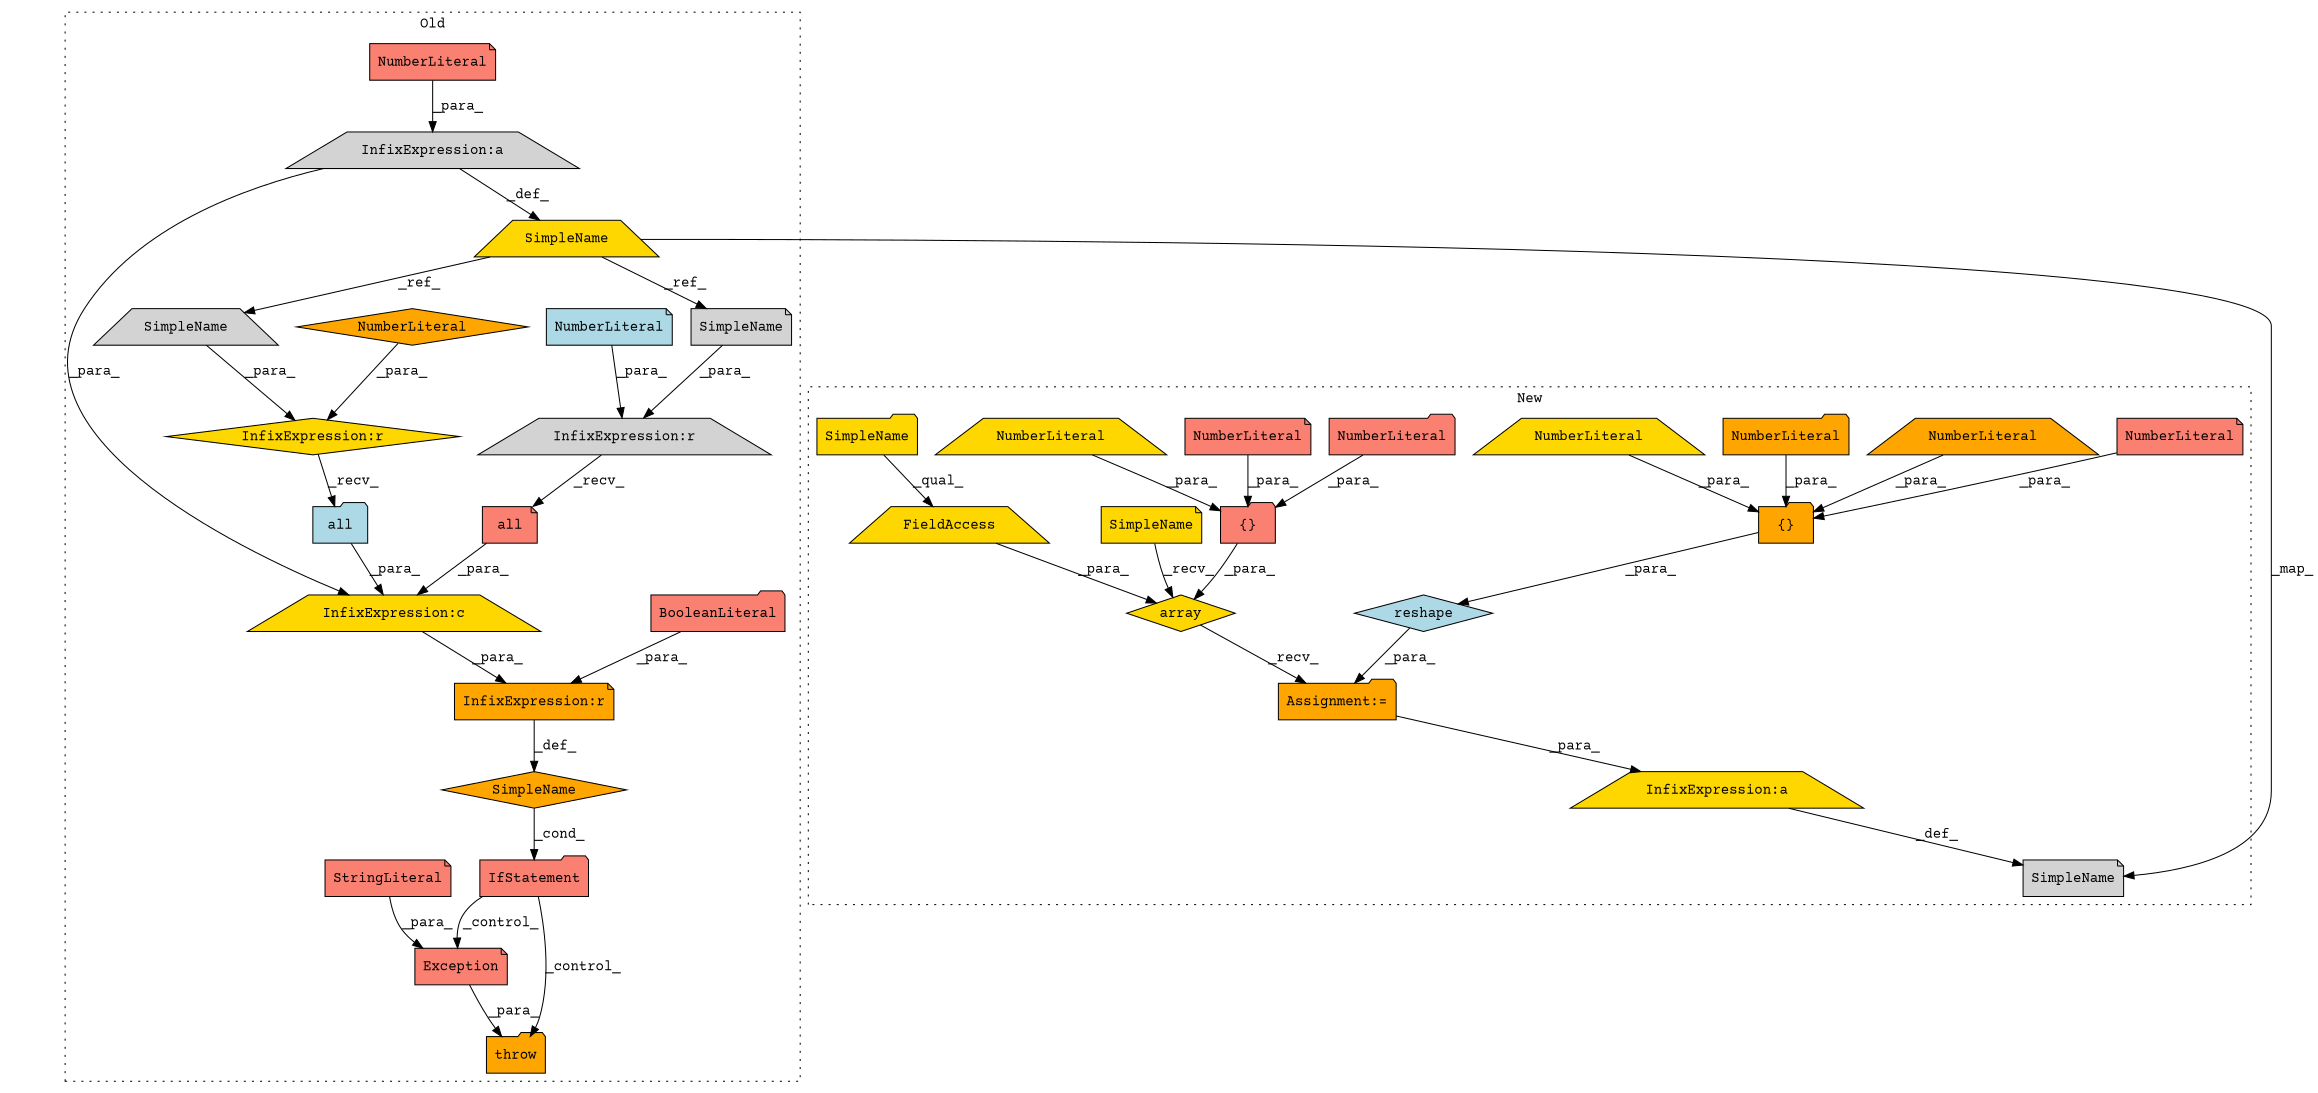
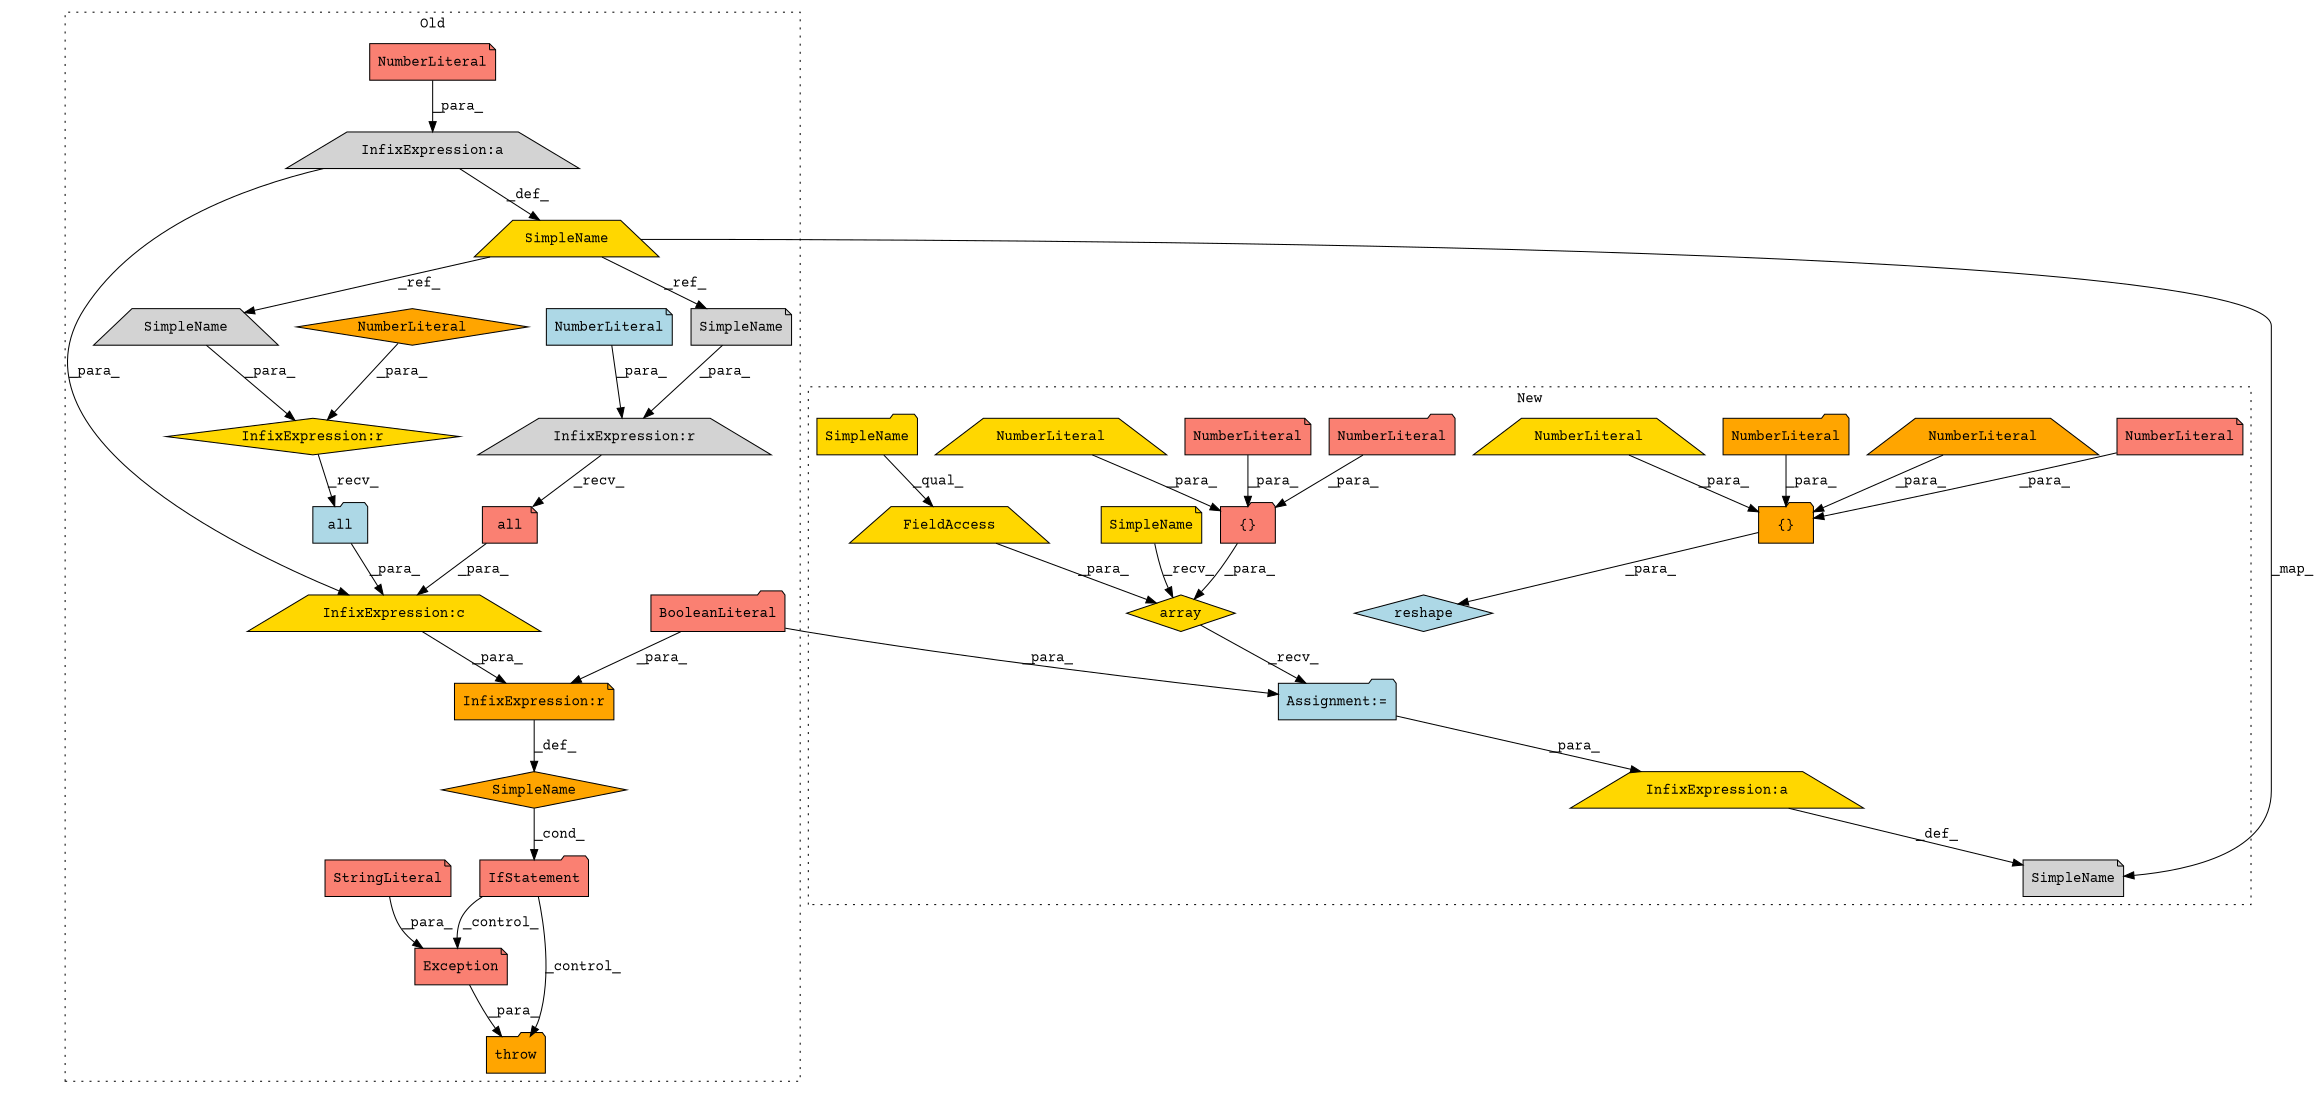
(1386, 652) -> (1026, 664)
(1337, 702) -> (1337, 702)
